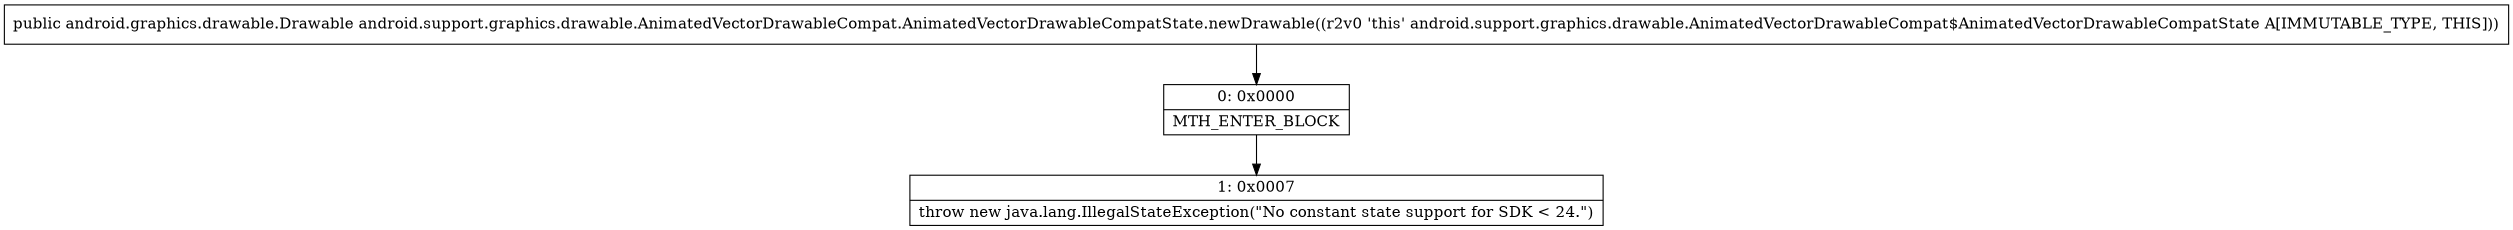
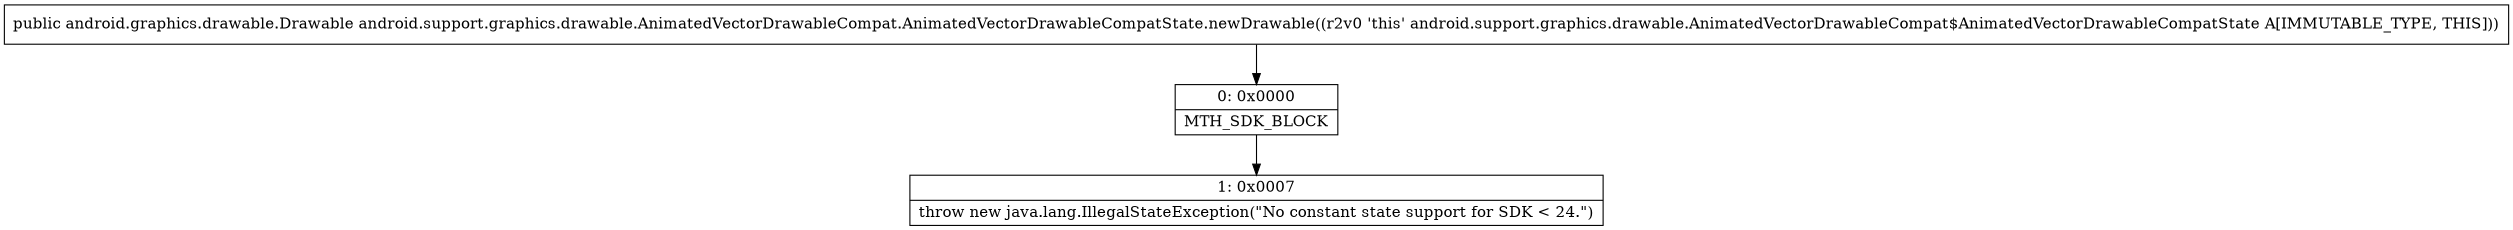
(1257, 122) -> (1257, 122)
